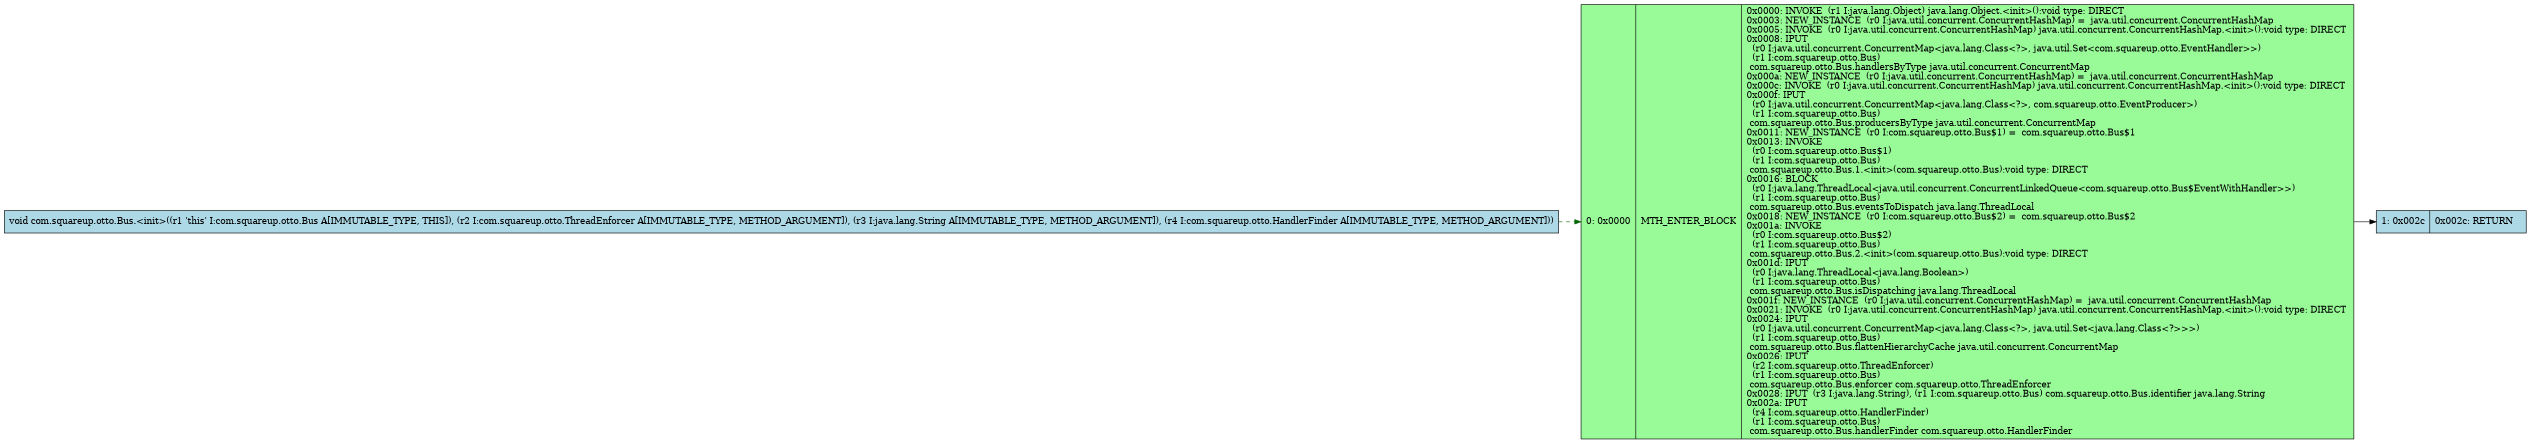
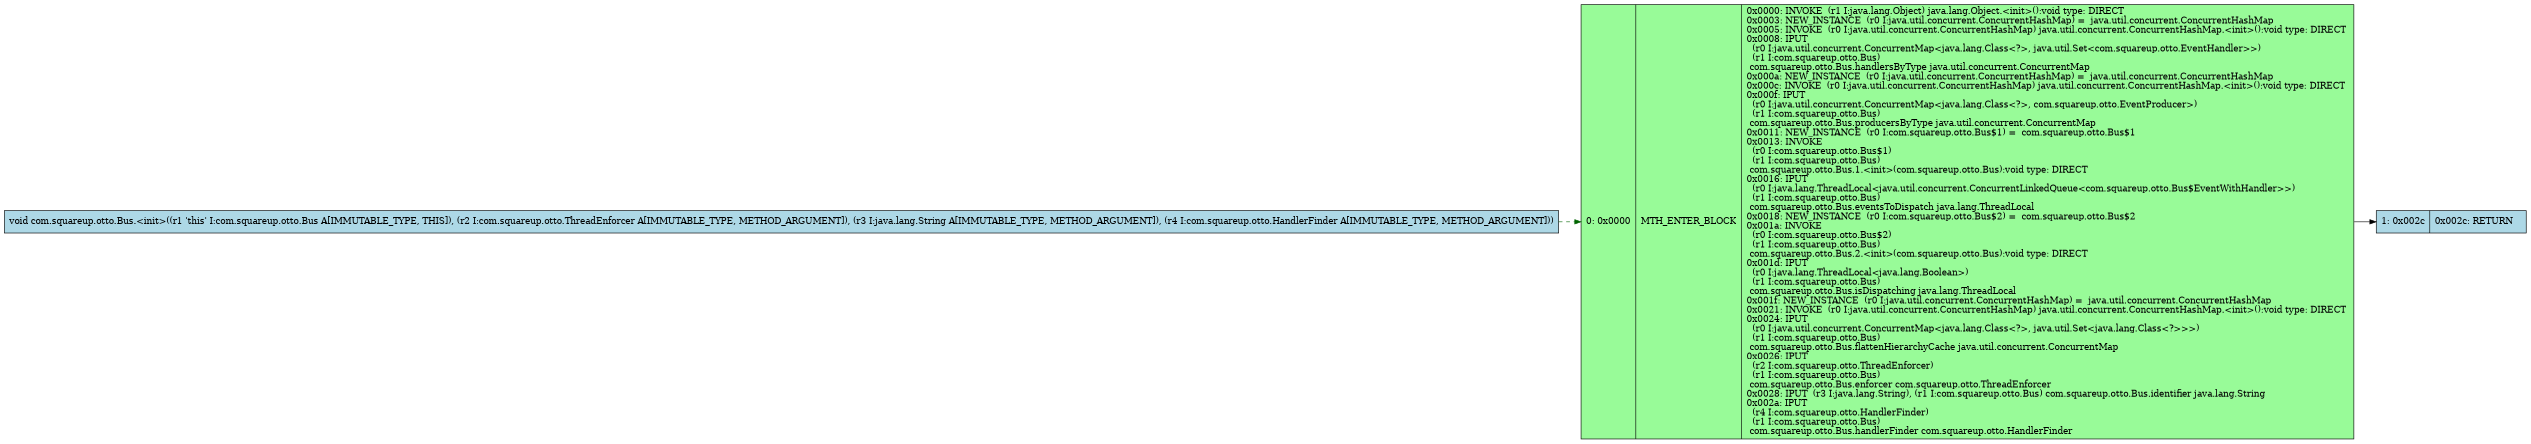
(1785, 180) -> (1780, 180)
